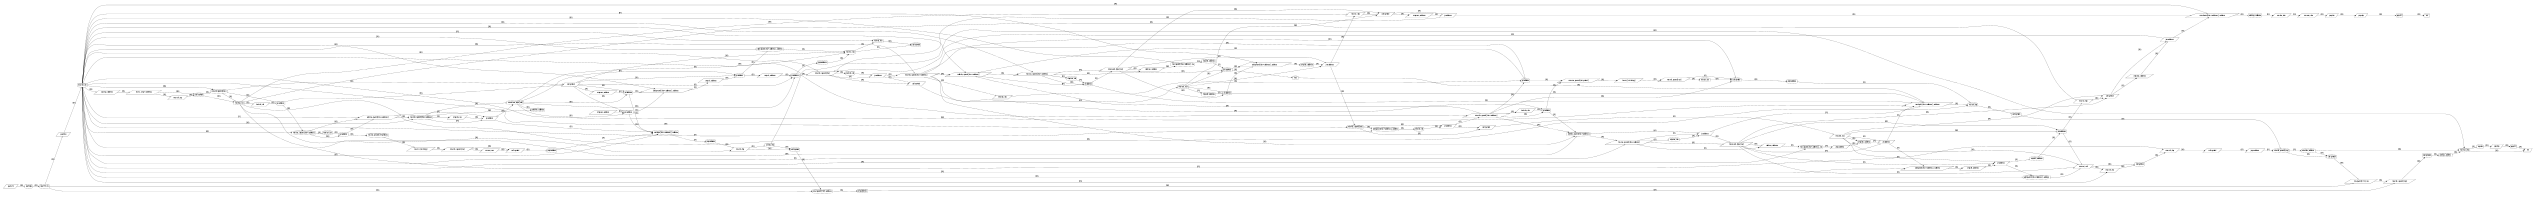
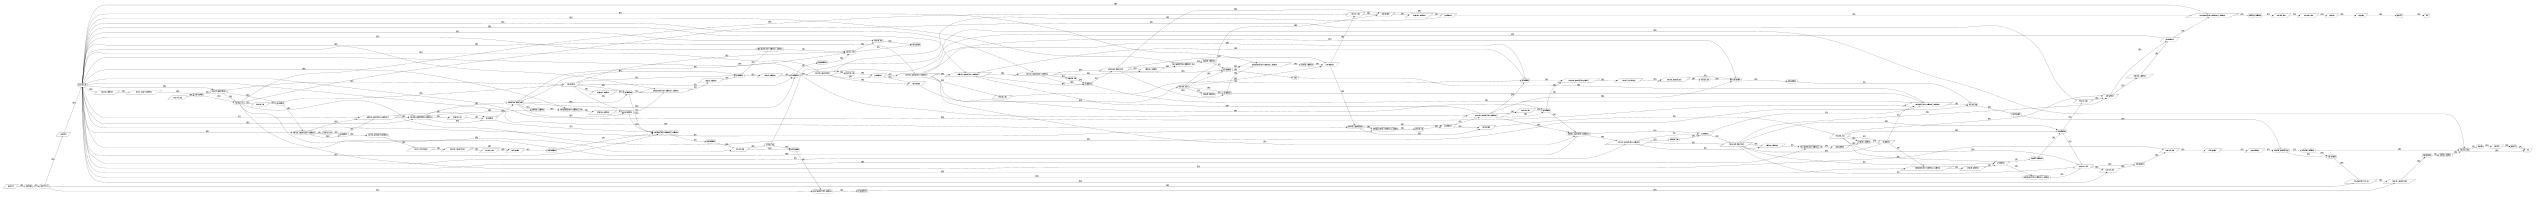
(162, 95) -> none
none -> (571, 110)
